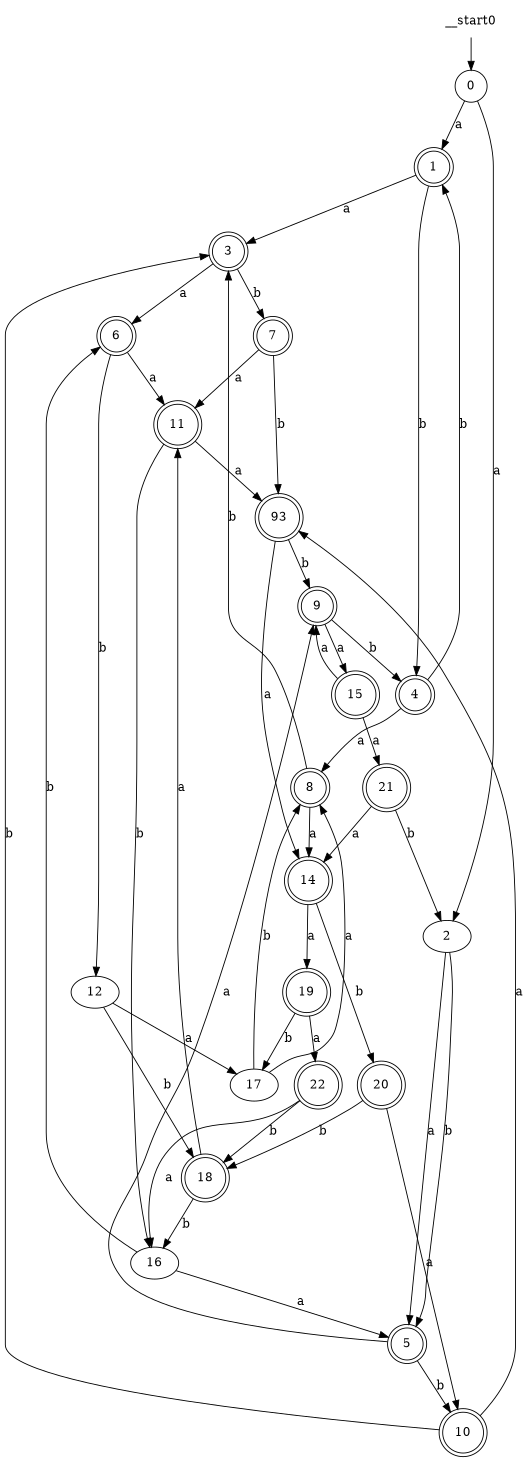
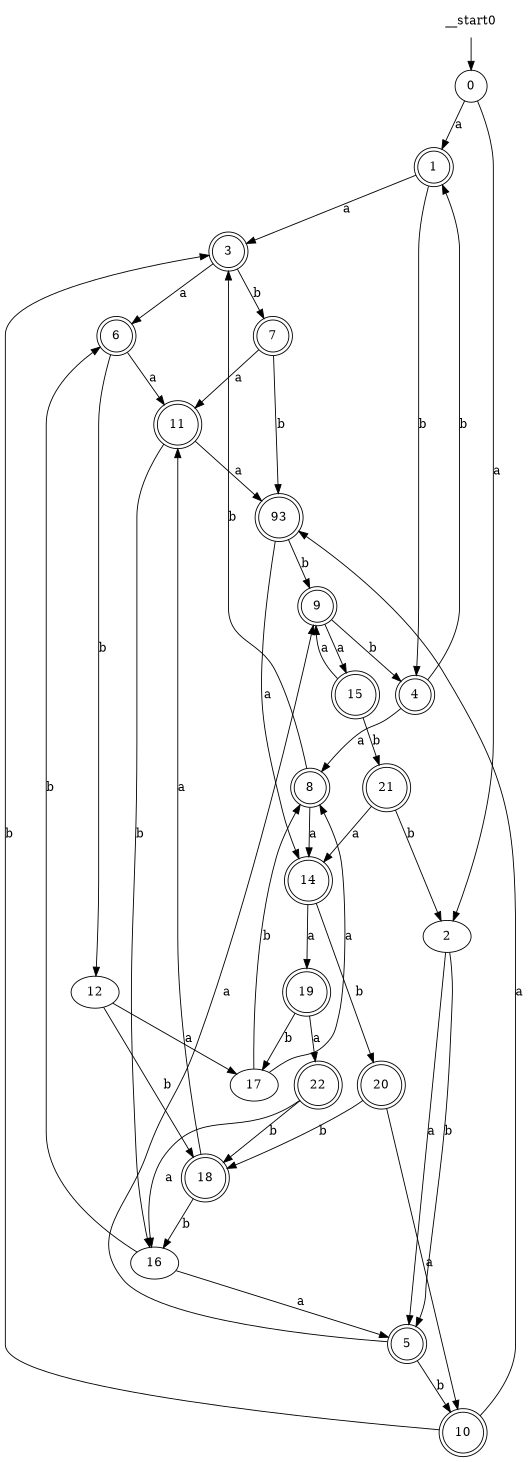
(376, 741) -> (377, 741)
